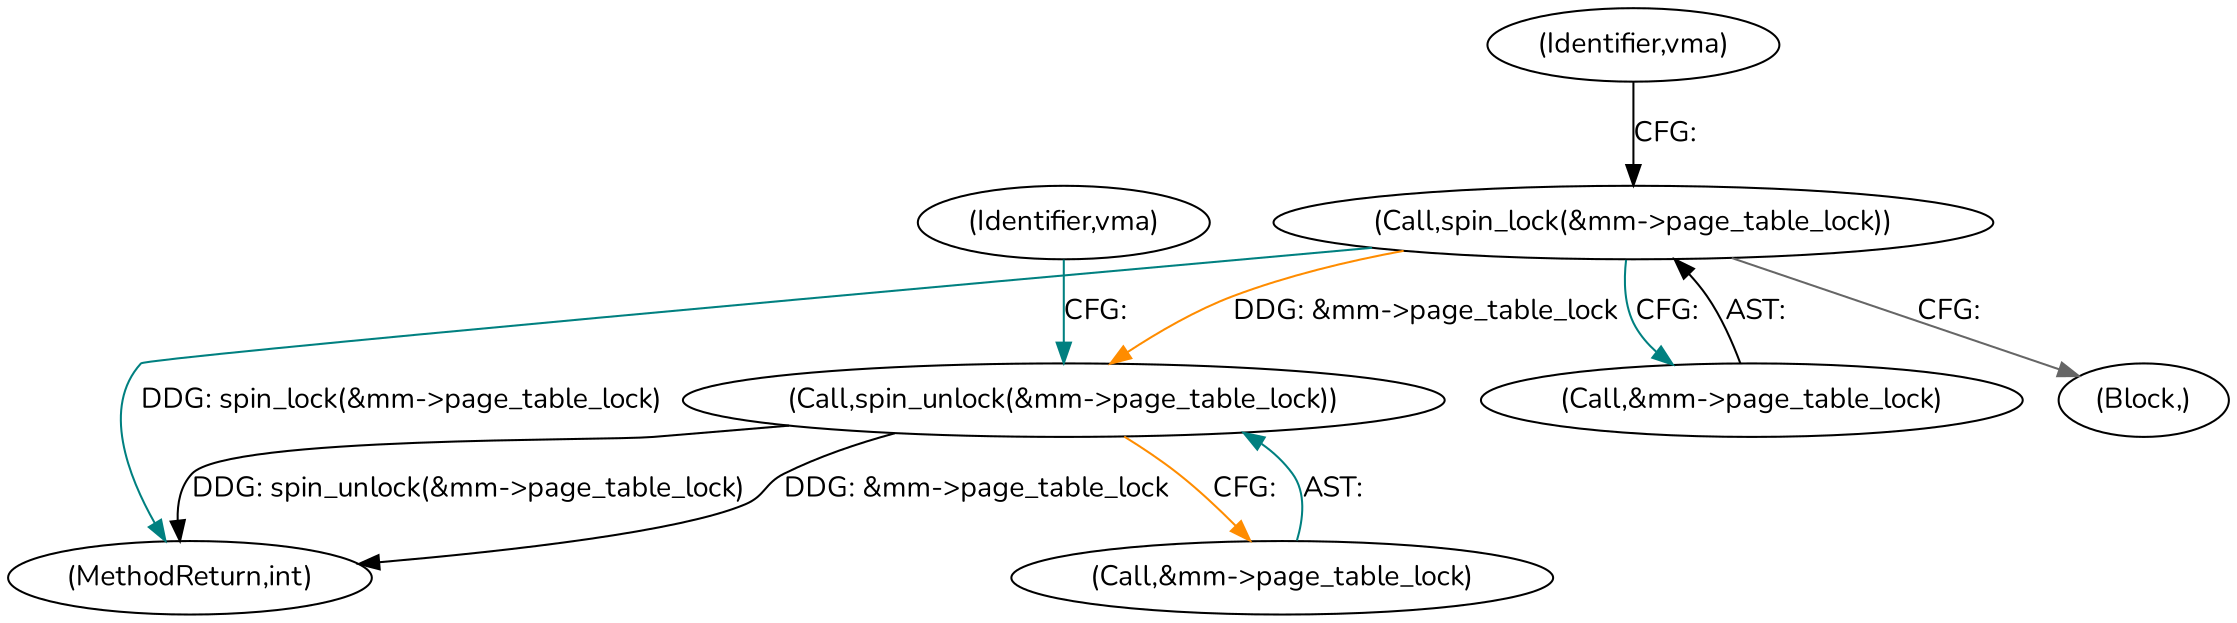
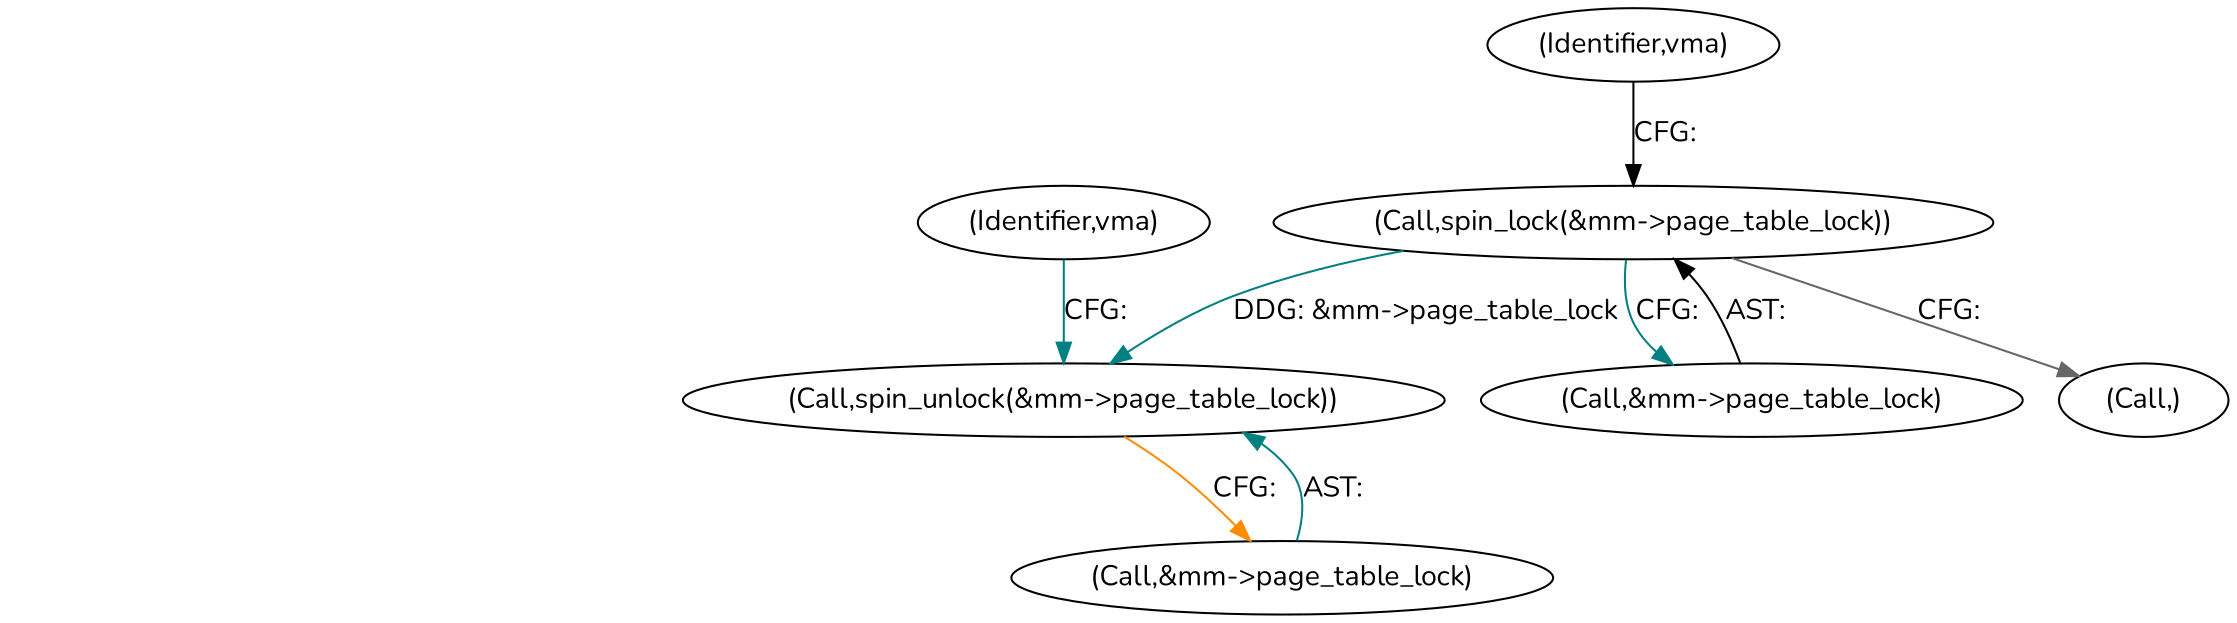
(1260, 287) -> (1260, 287)
(2144, 400) -> (2144, 400)
(190, 578) -> none
